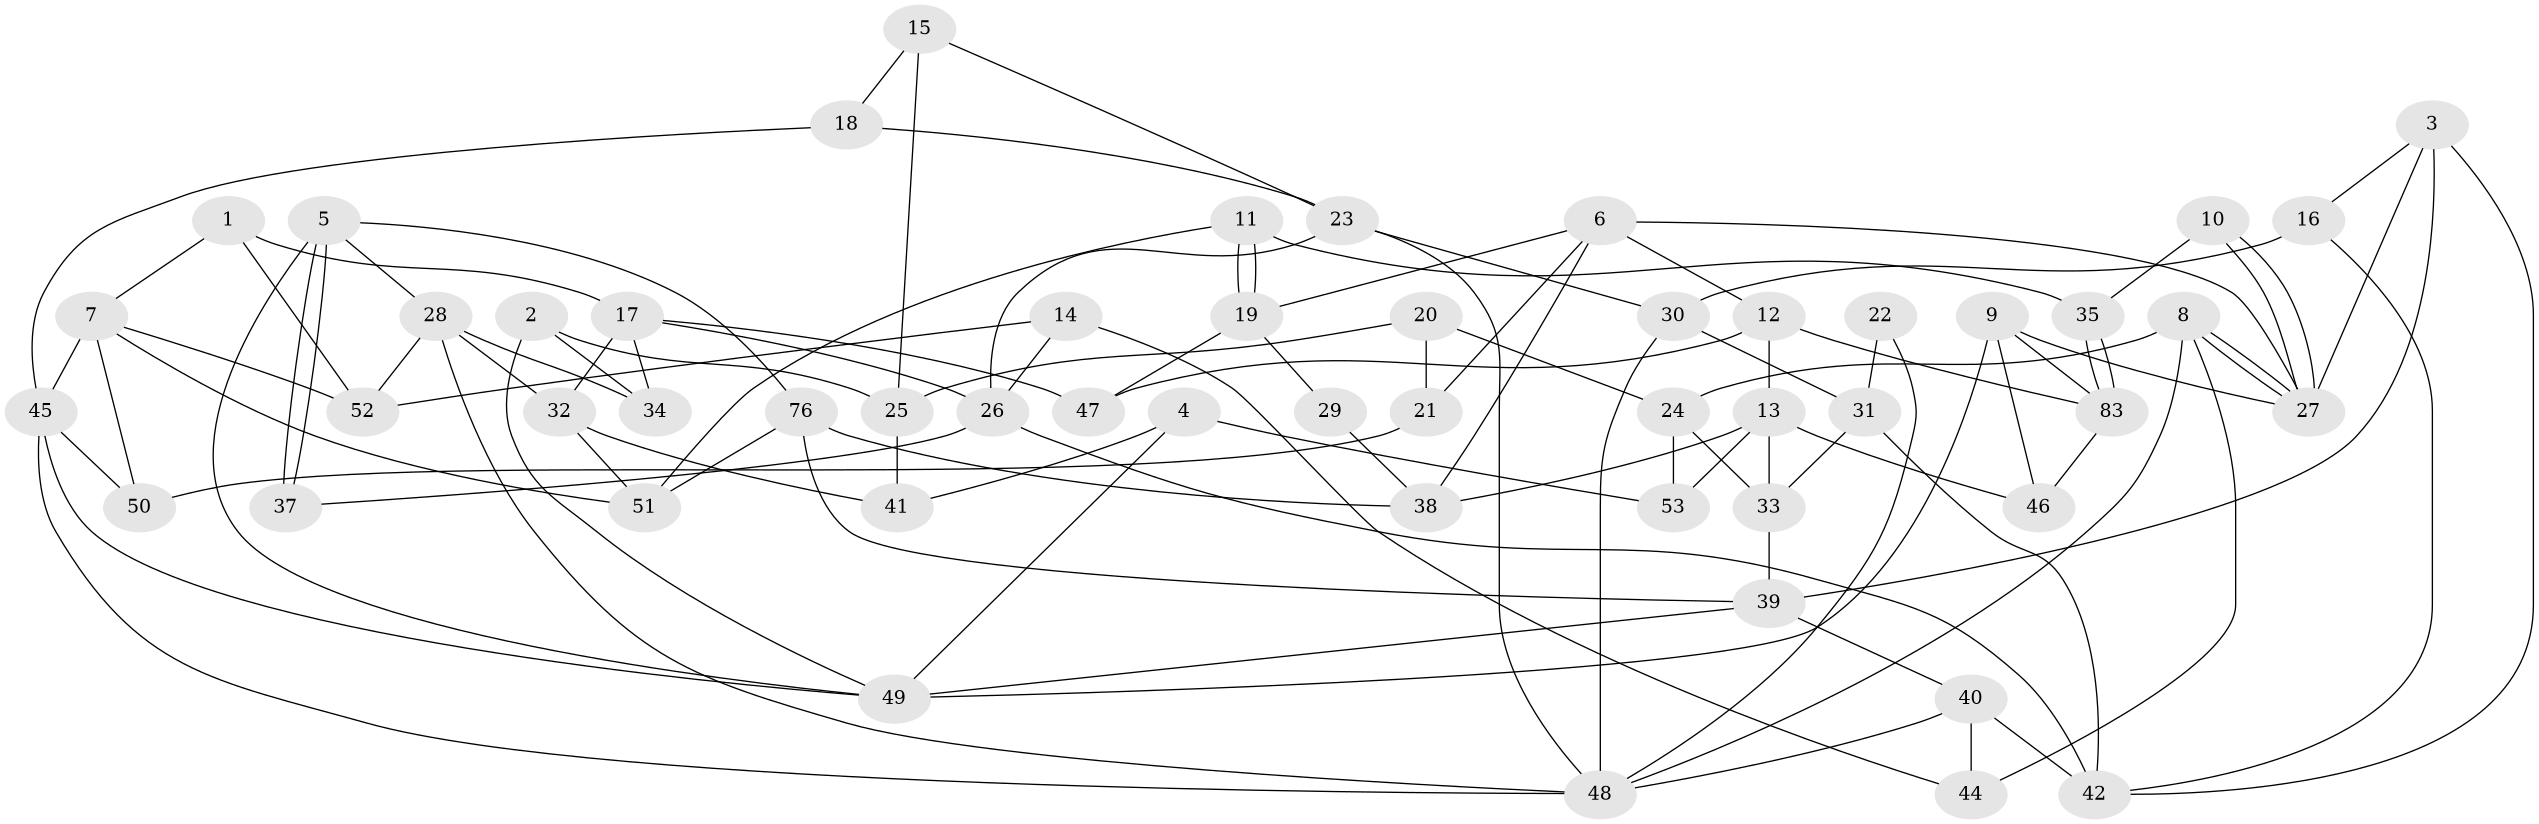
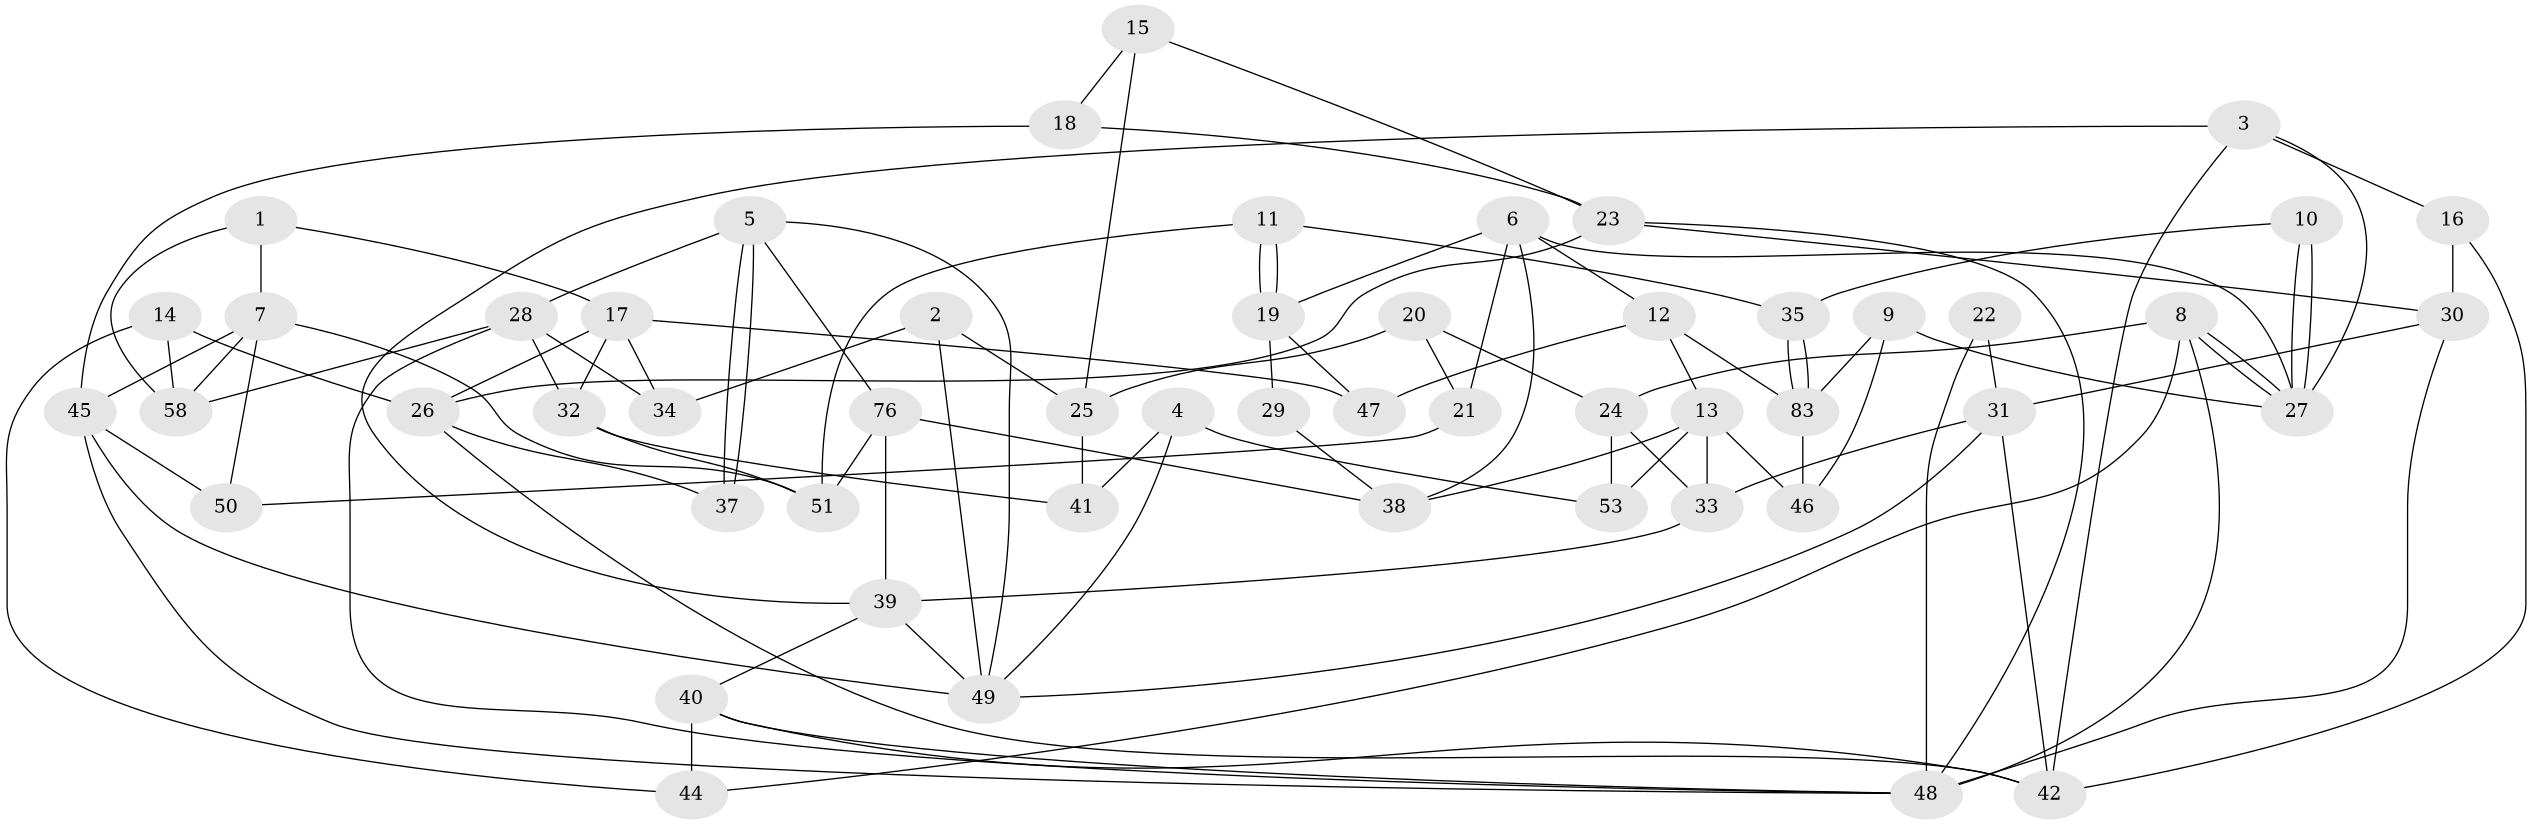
(363, 412) -> (176, 412)
(1546, 670) -> (1524, 635)
